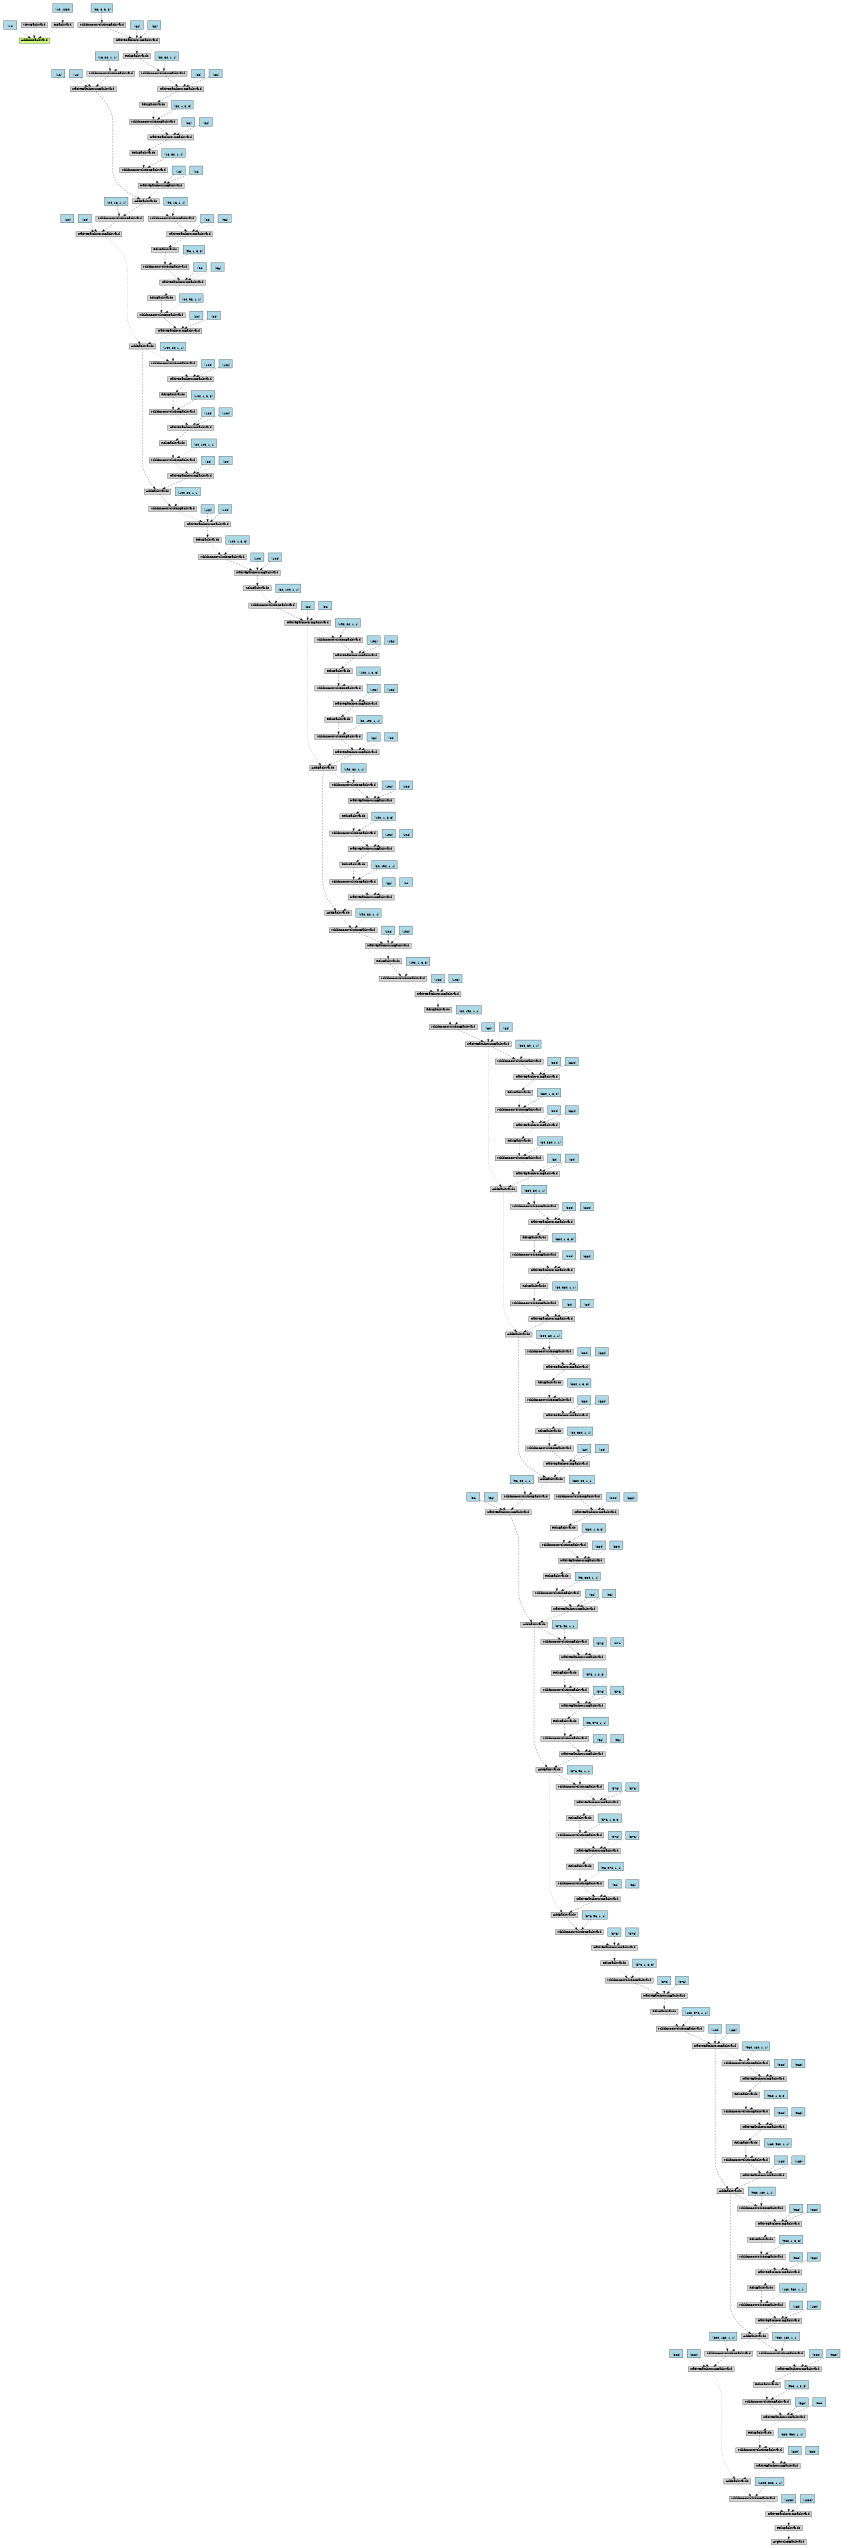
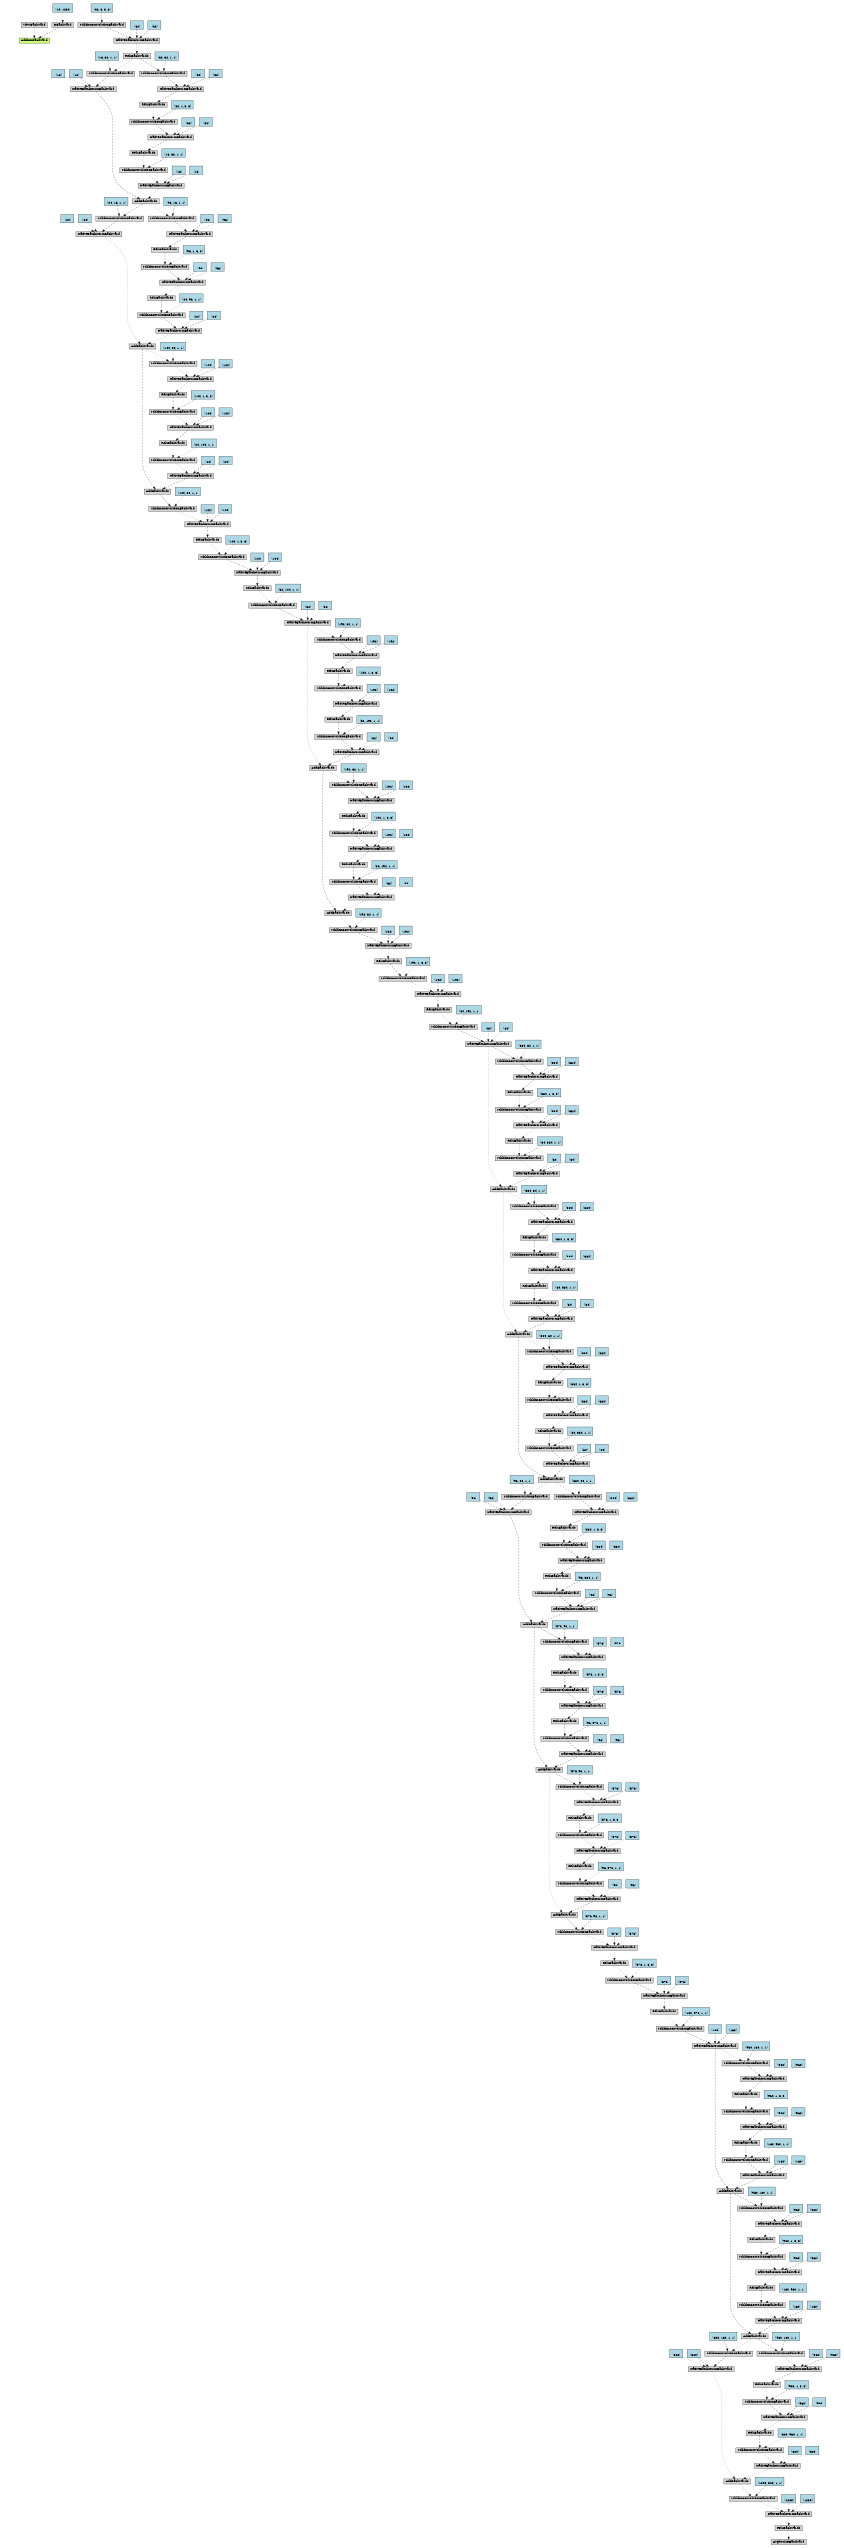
(10, 25) -> none
(50, 32) -> (50, 32)
